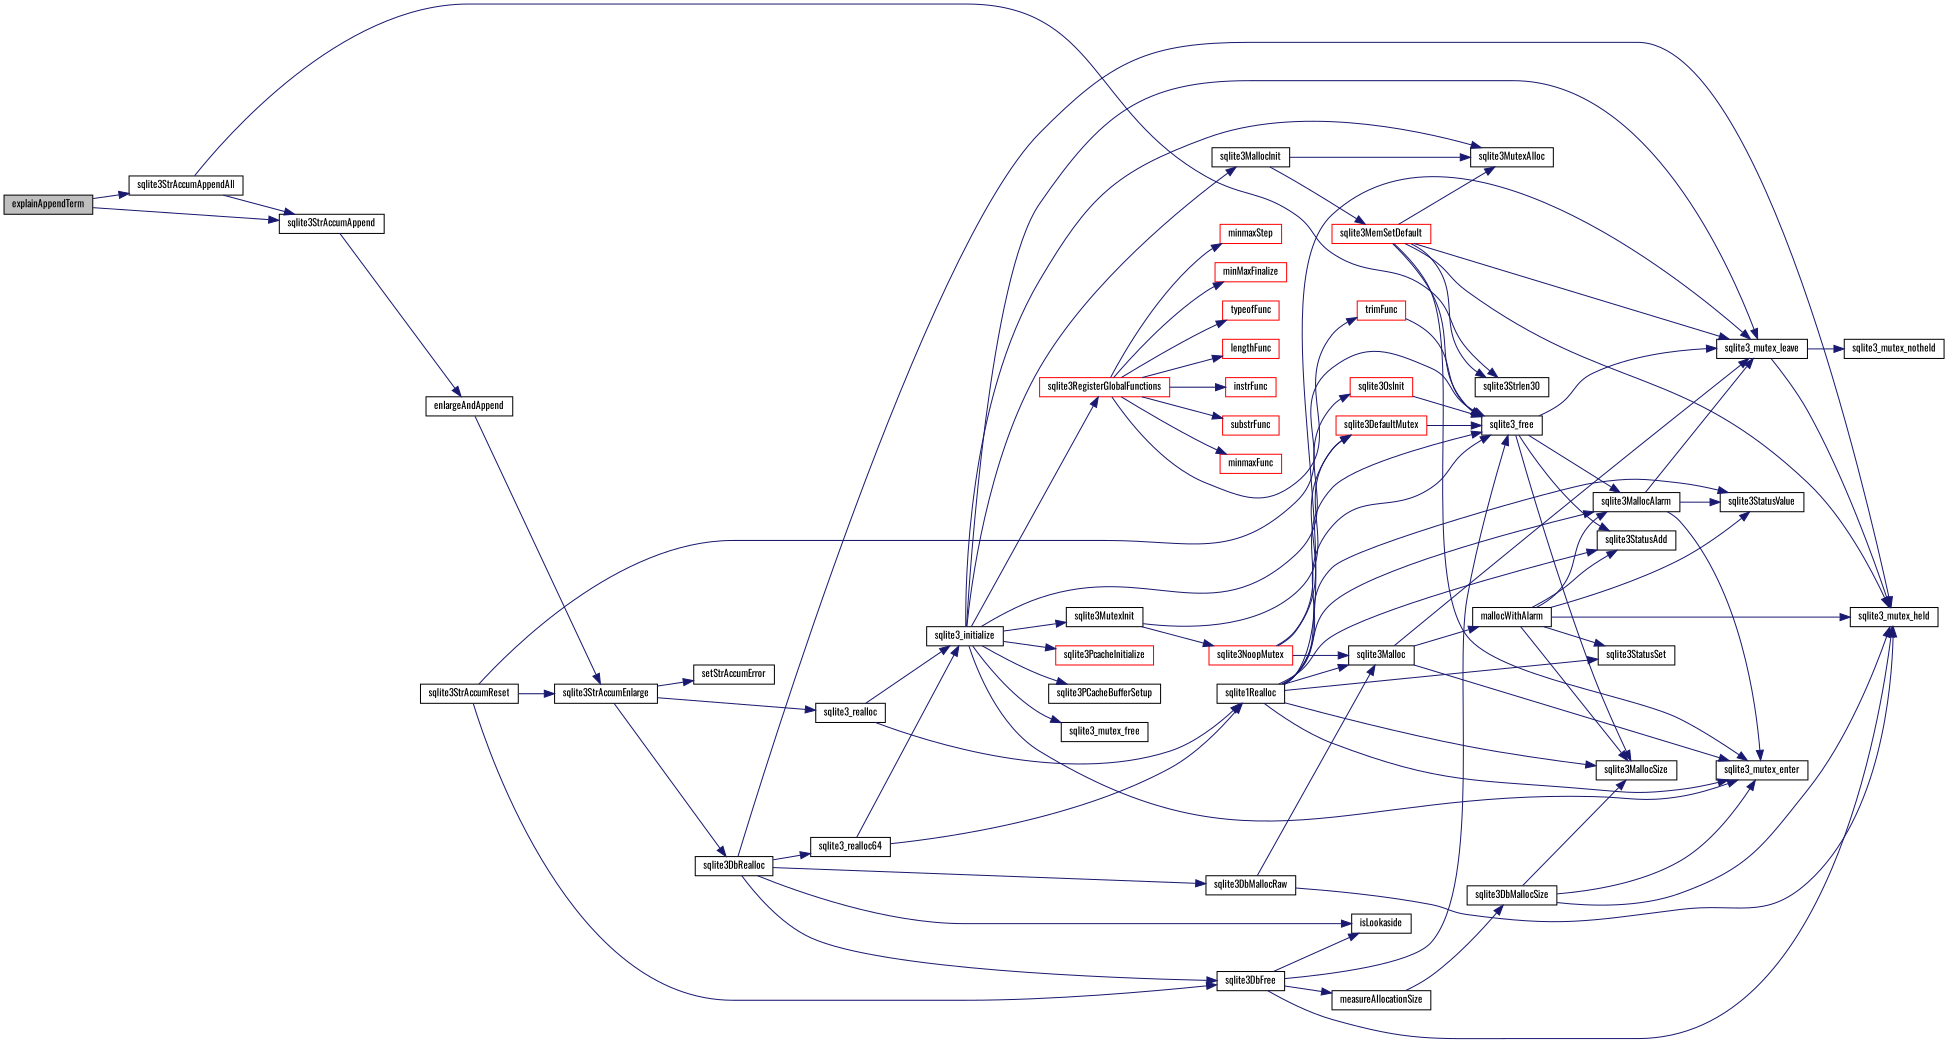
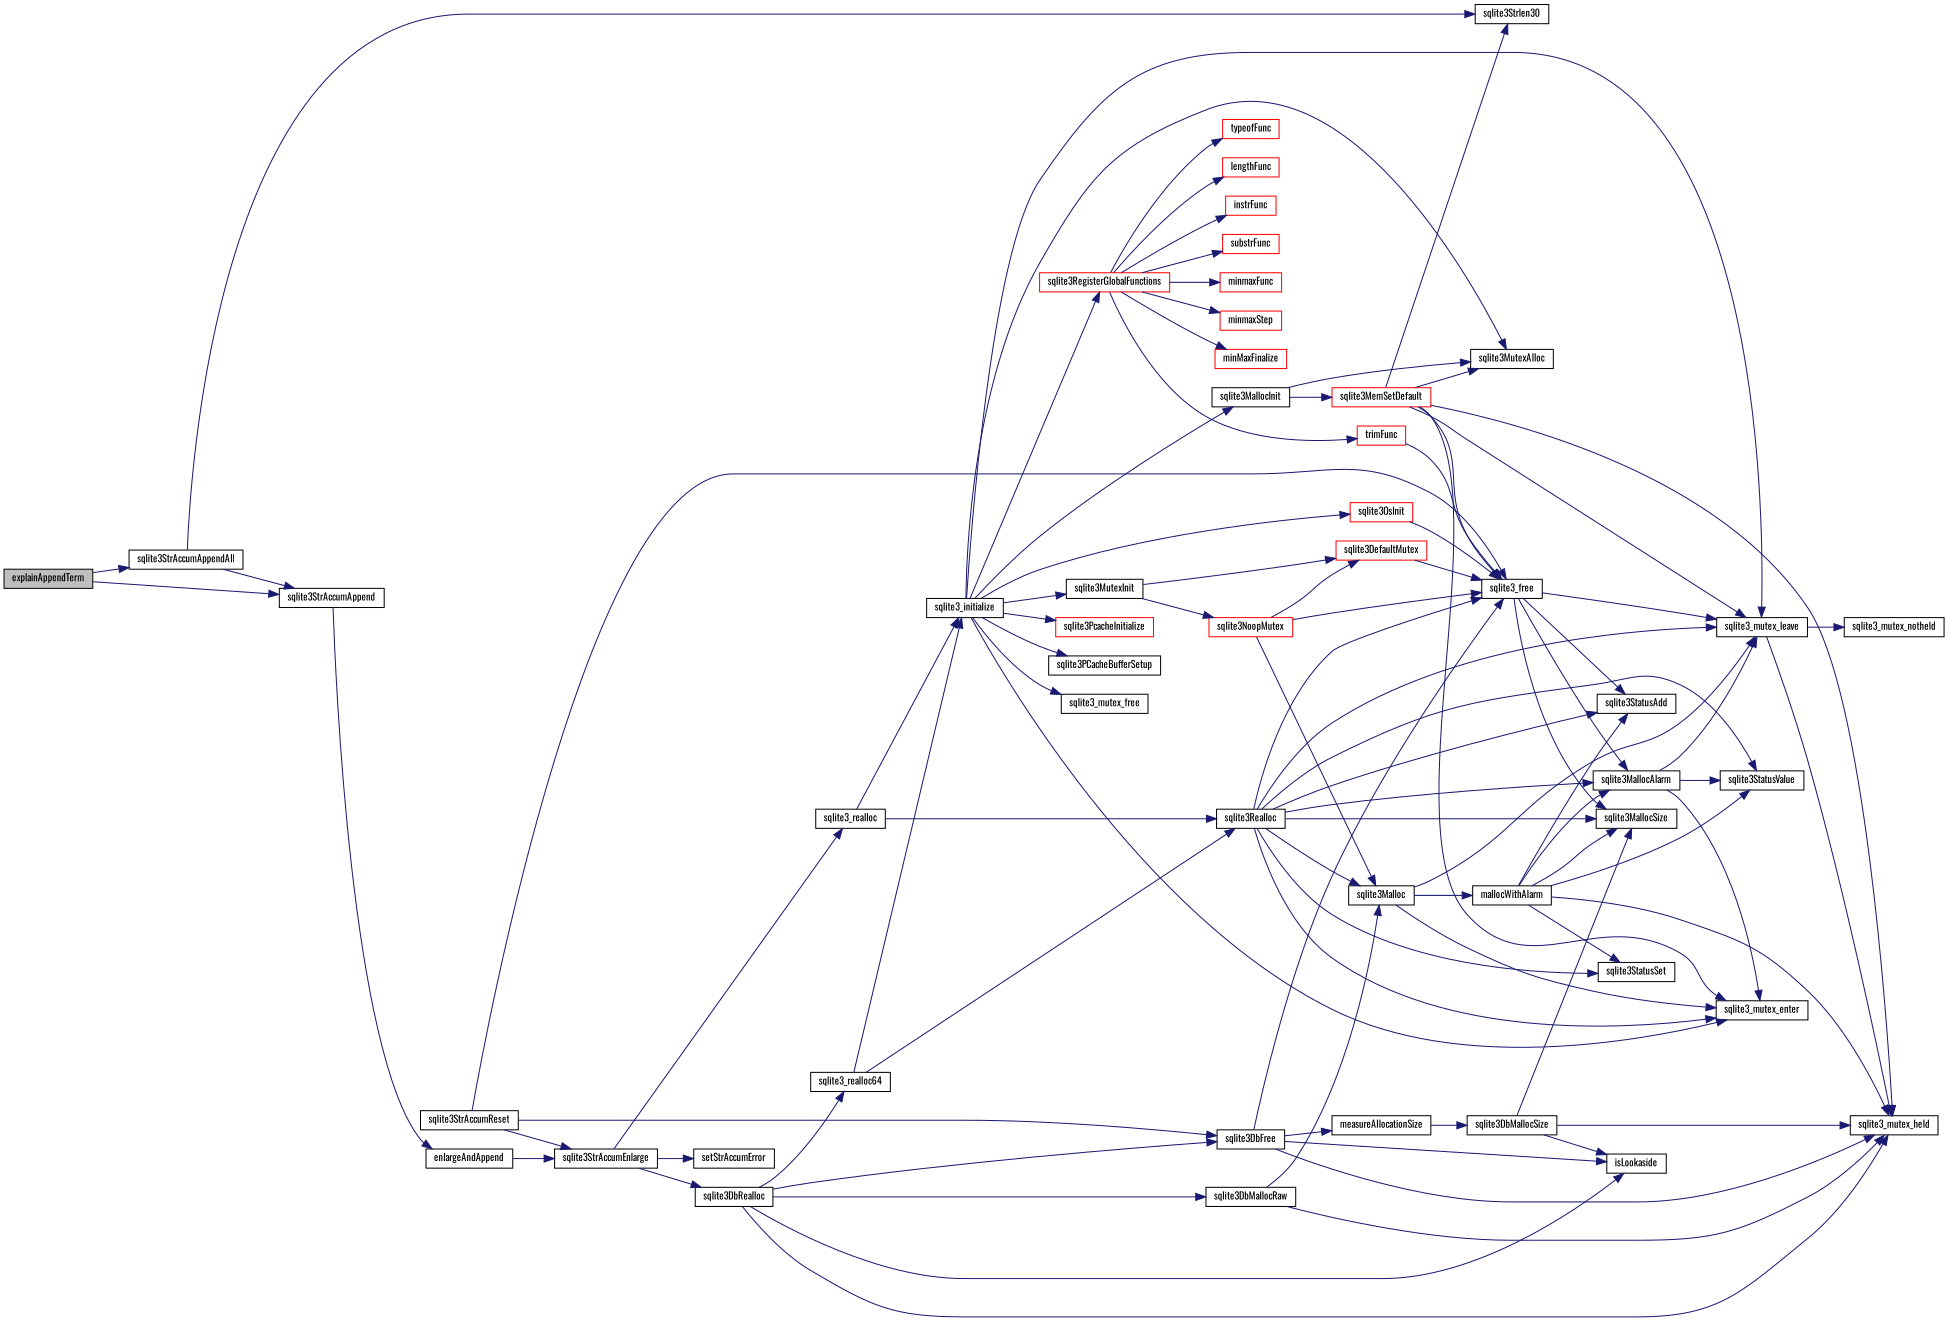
(1251, 694) -> (1251, 819)
(1668, 867) -> (1570, 1143)
